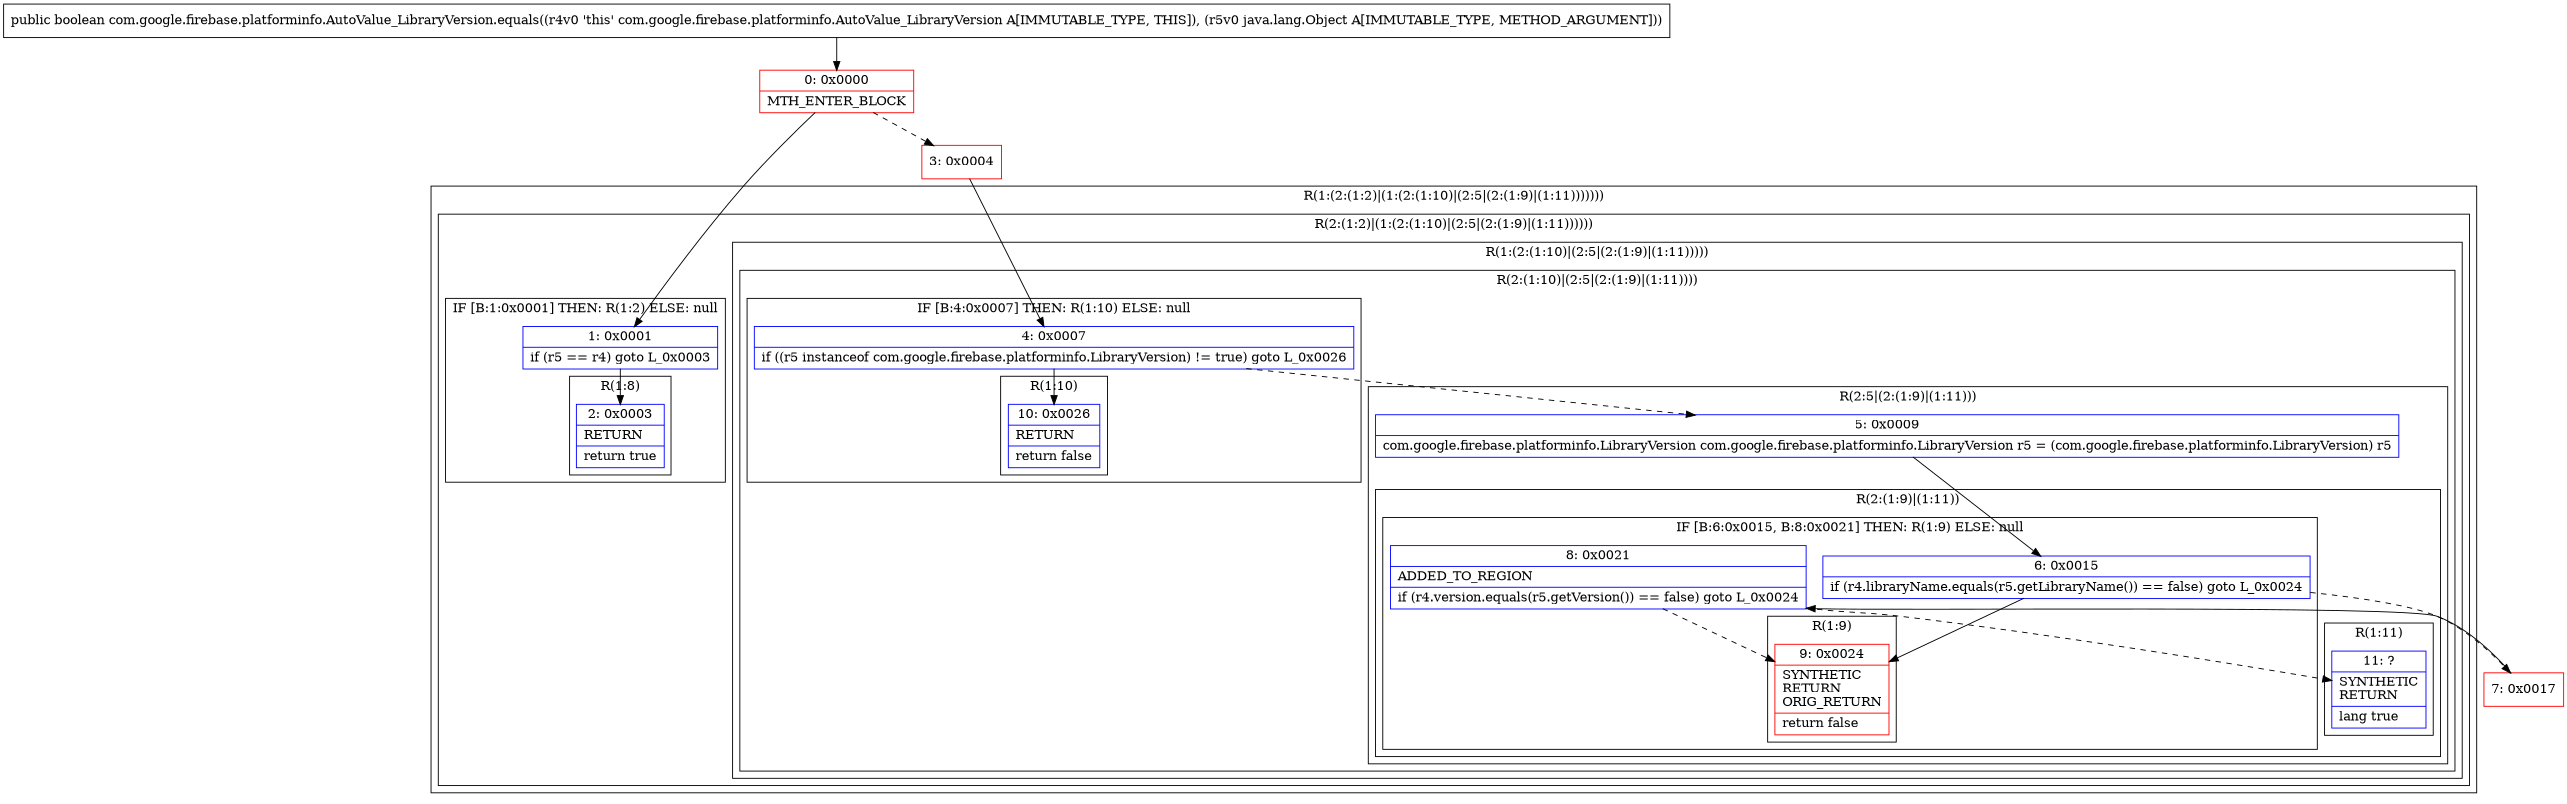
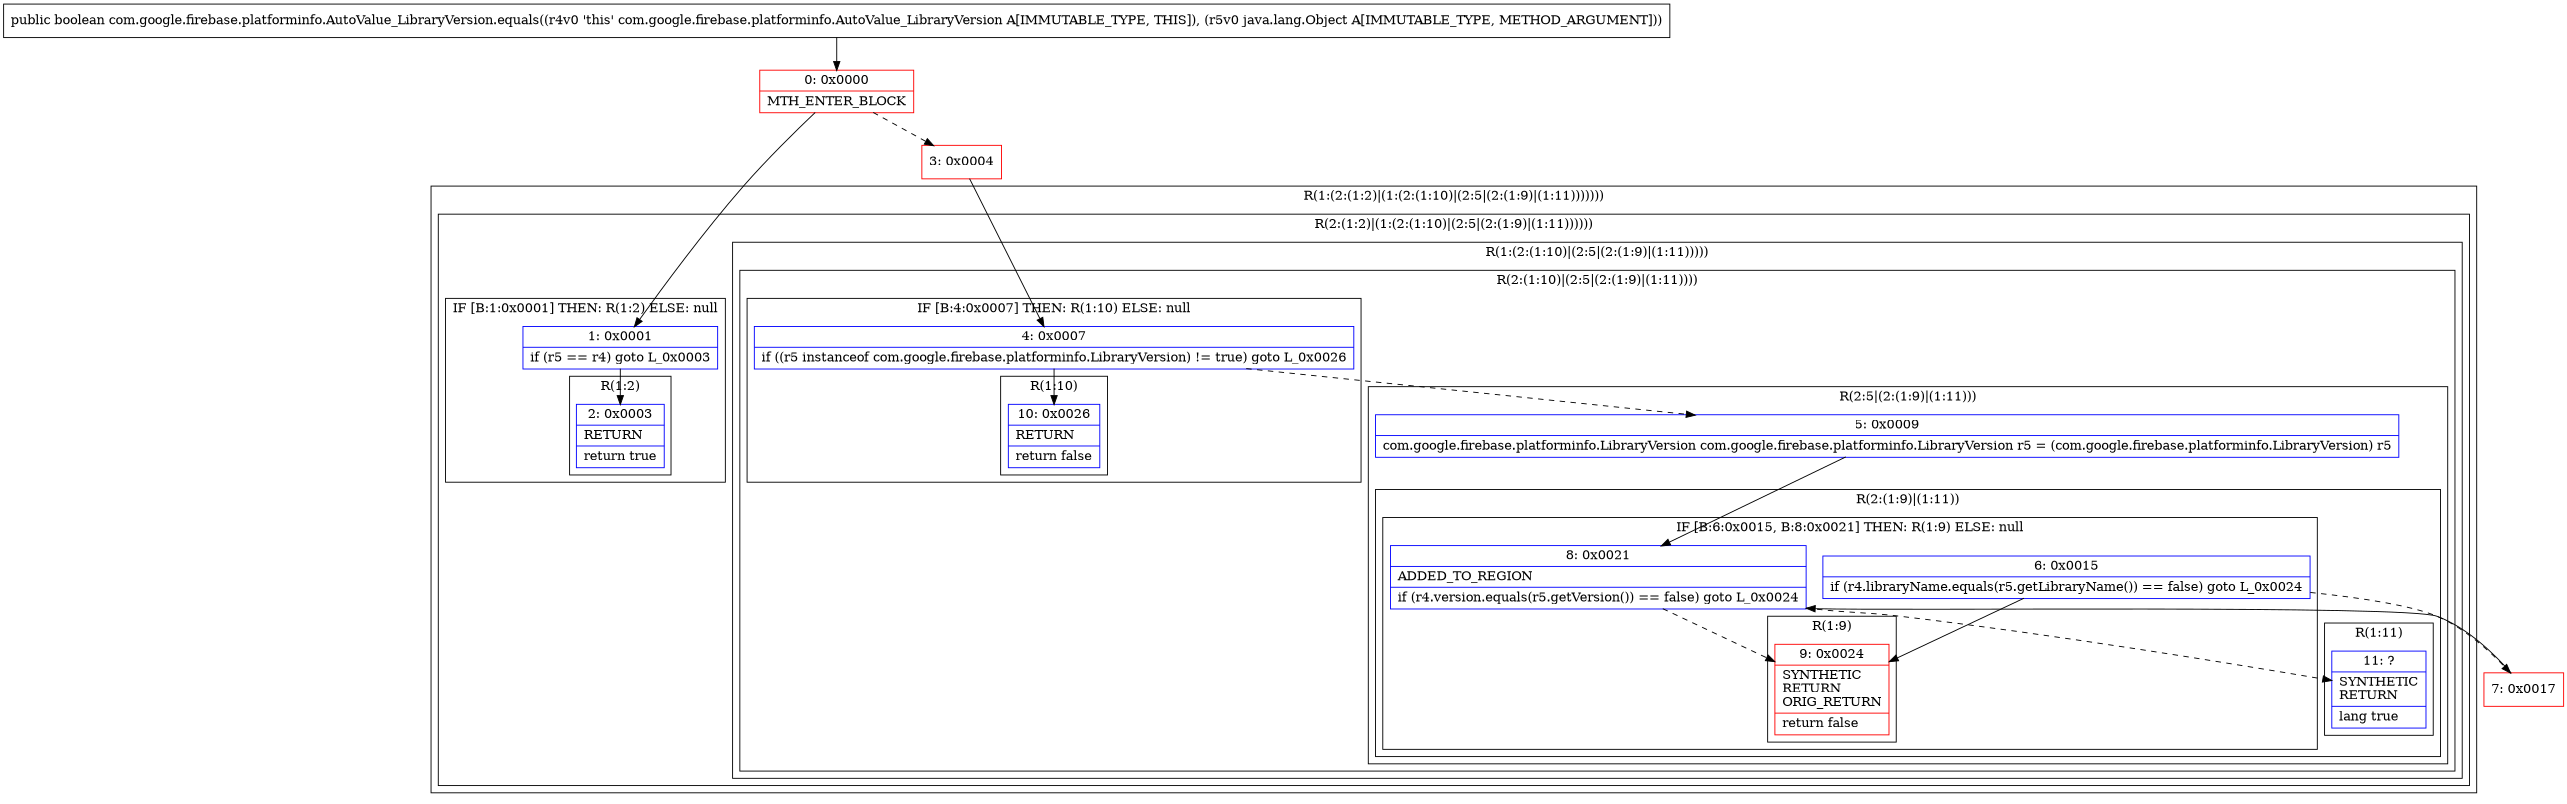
(620, 387) -> (620, 387)
(1973, 504) -> (1758, 499)
